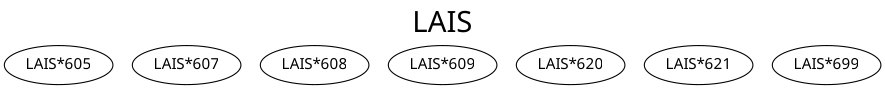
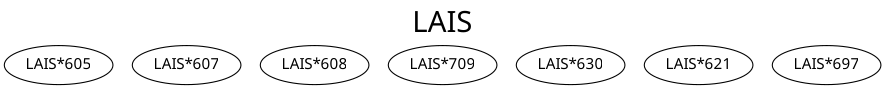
(443, 65) -> (443, 65)
(571, 65) -> (571, 65)
(827, 65) -> (827, 65)
